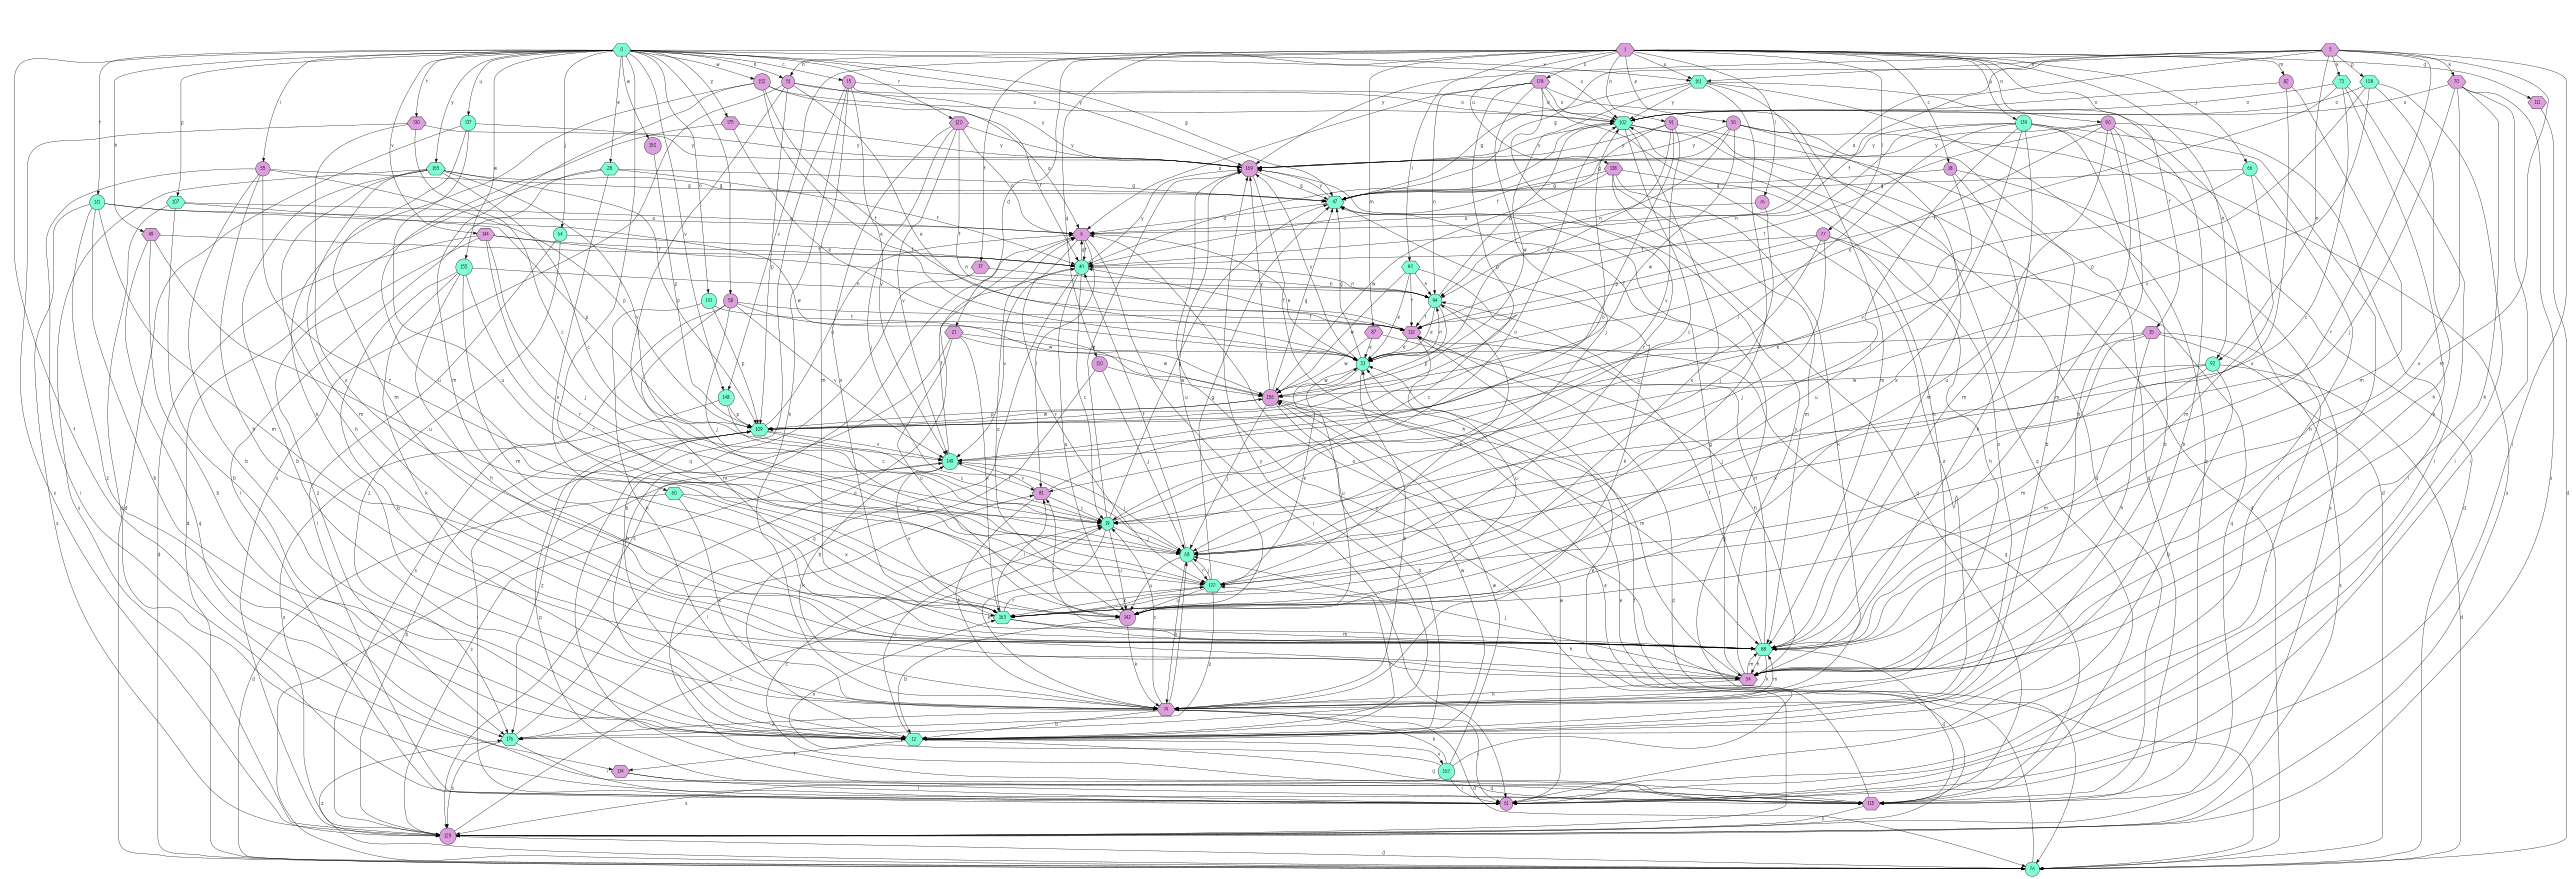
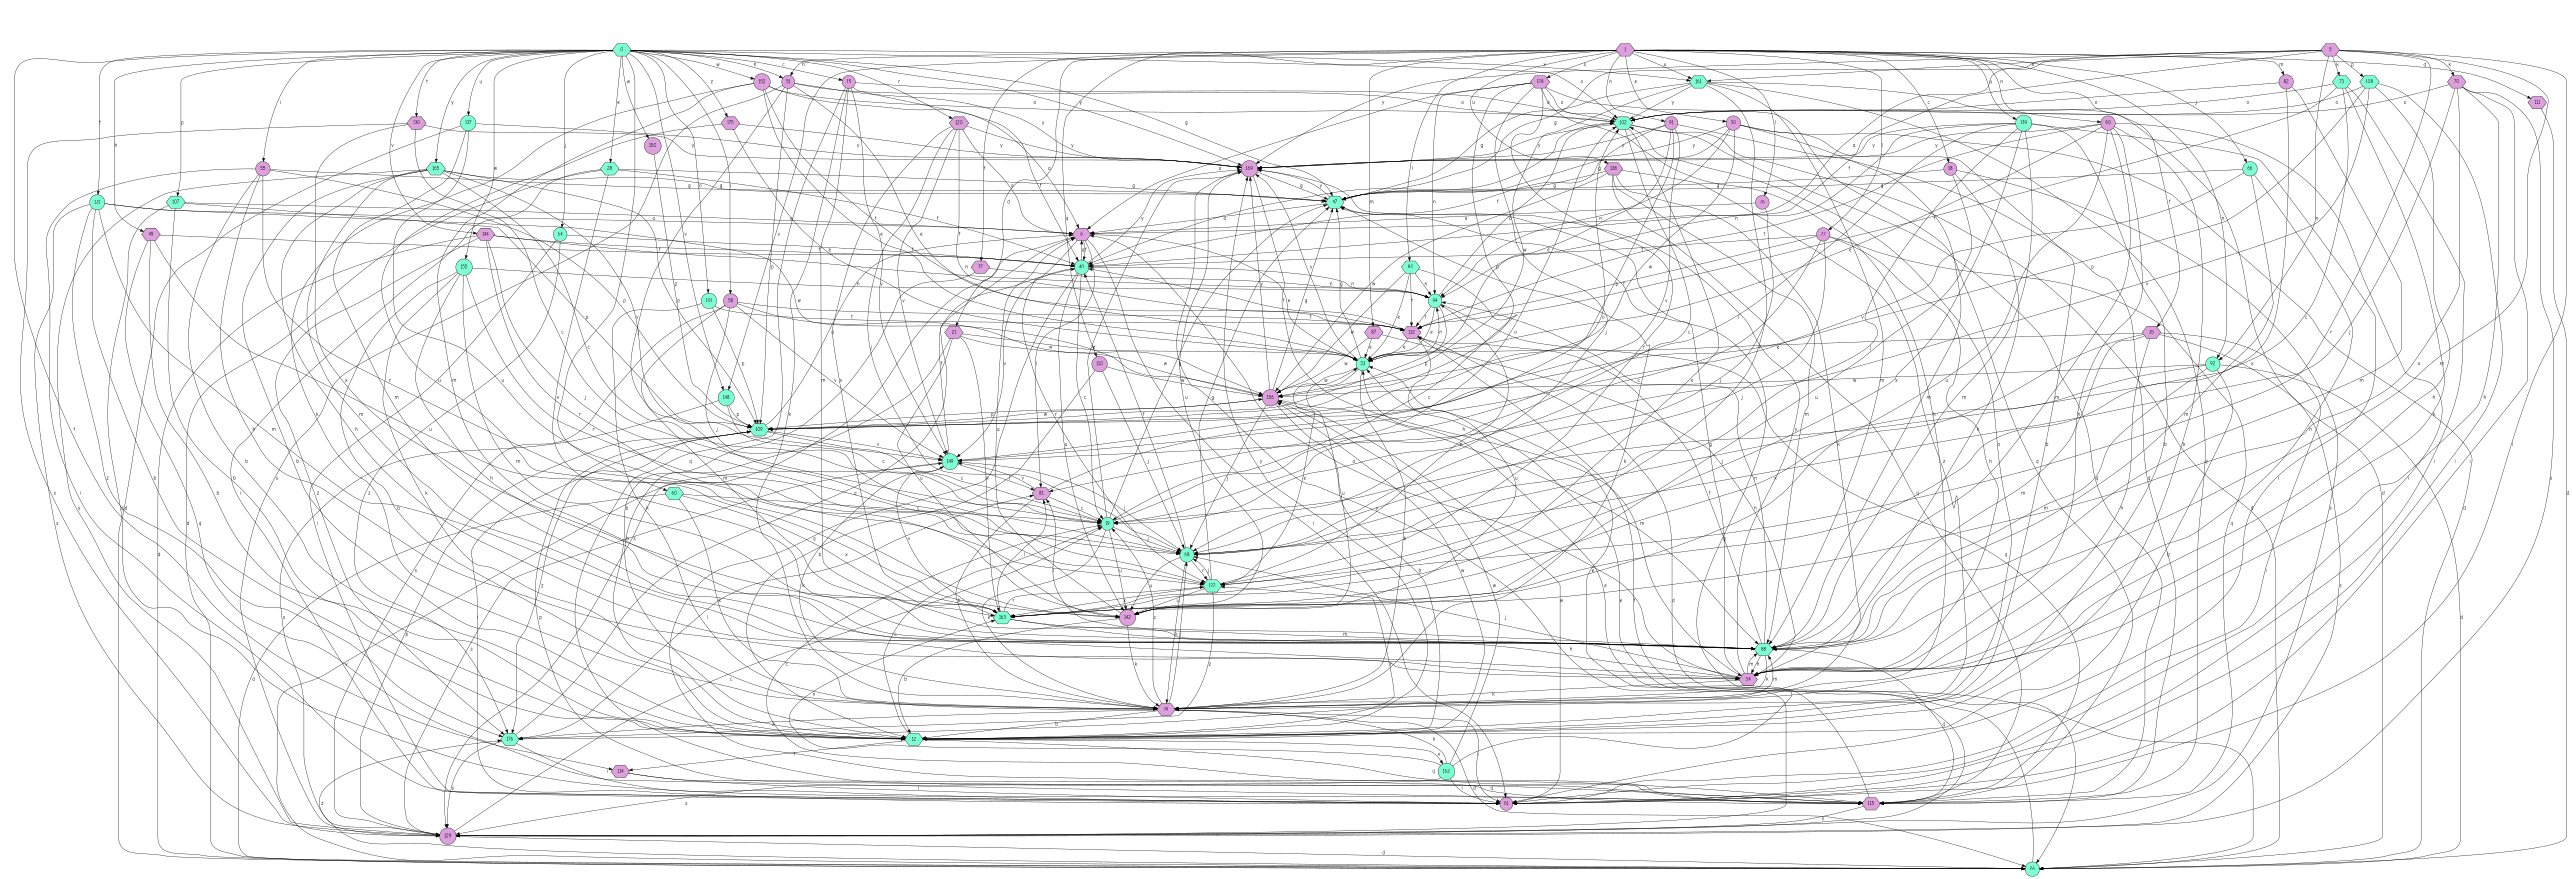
(2238, 797) -> none
